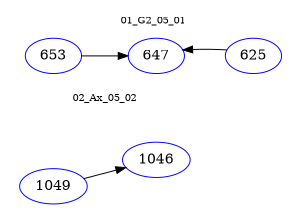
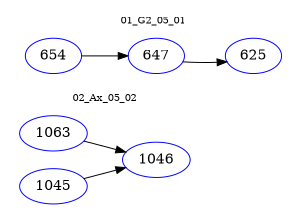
(210, 49) -> (200, 62)
(53, 56) -> (53, 56)
none -> (53, 133)
(53, 186) -> (53, 186)
